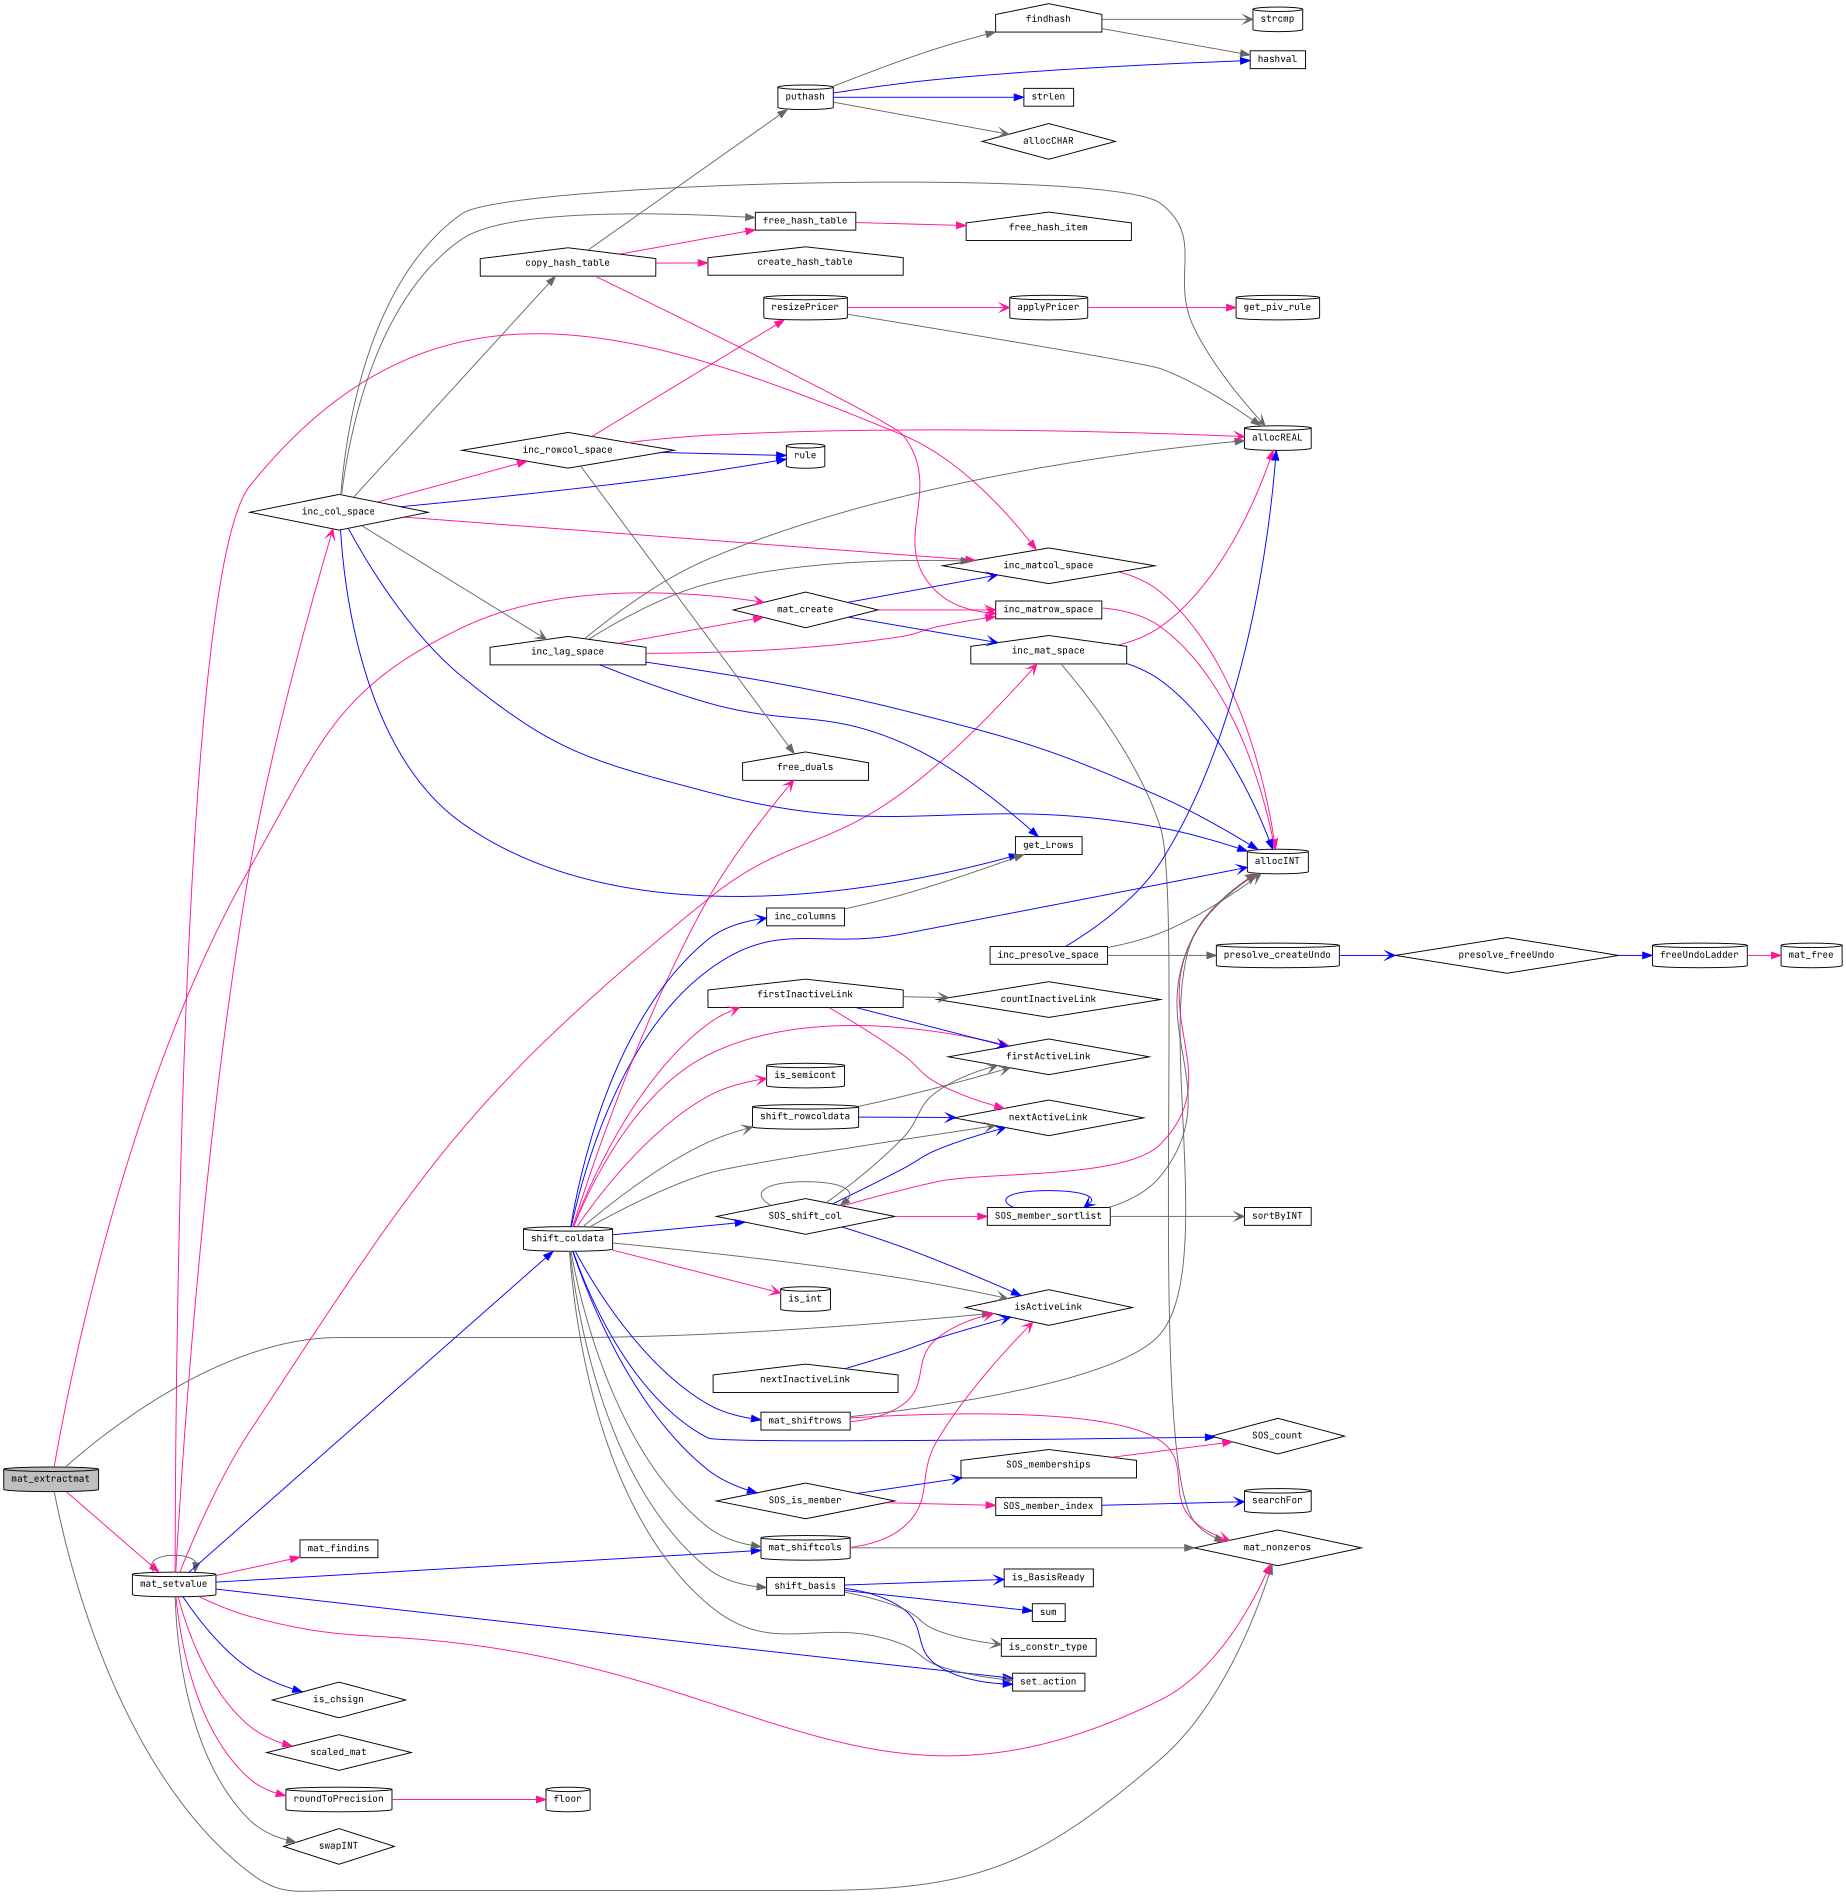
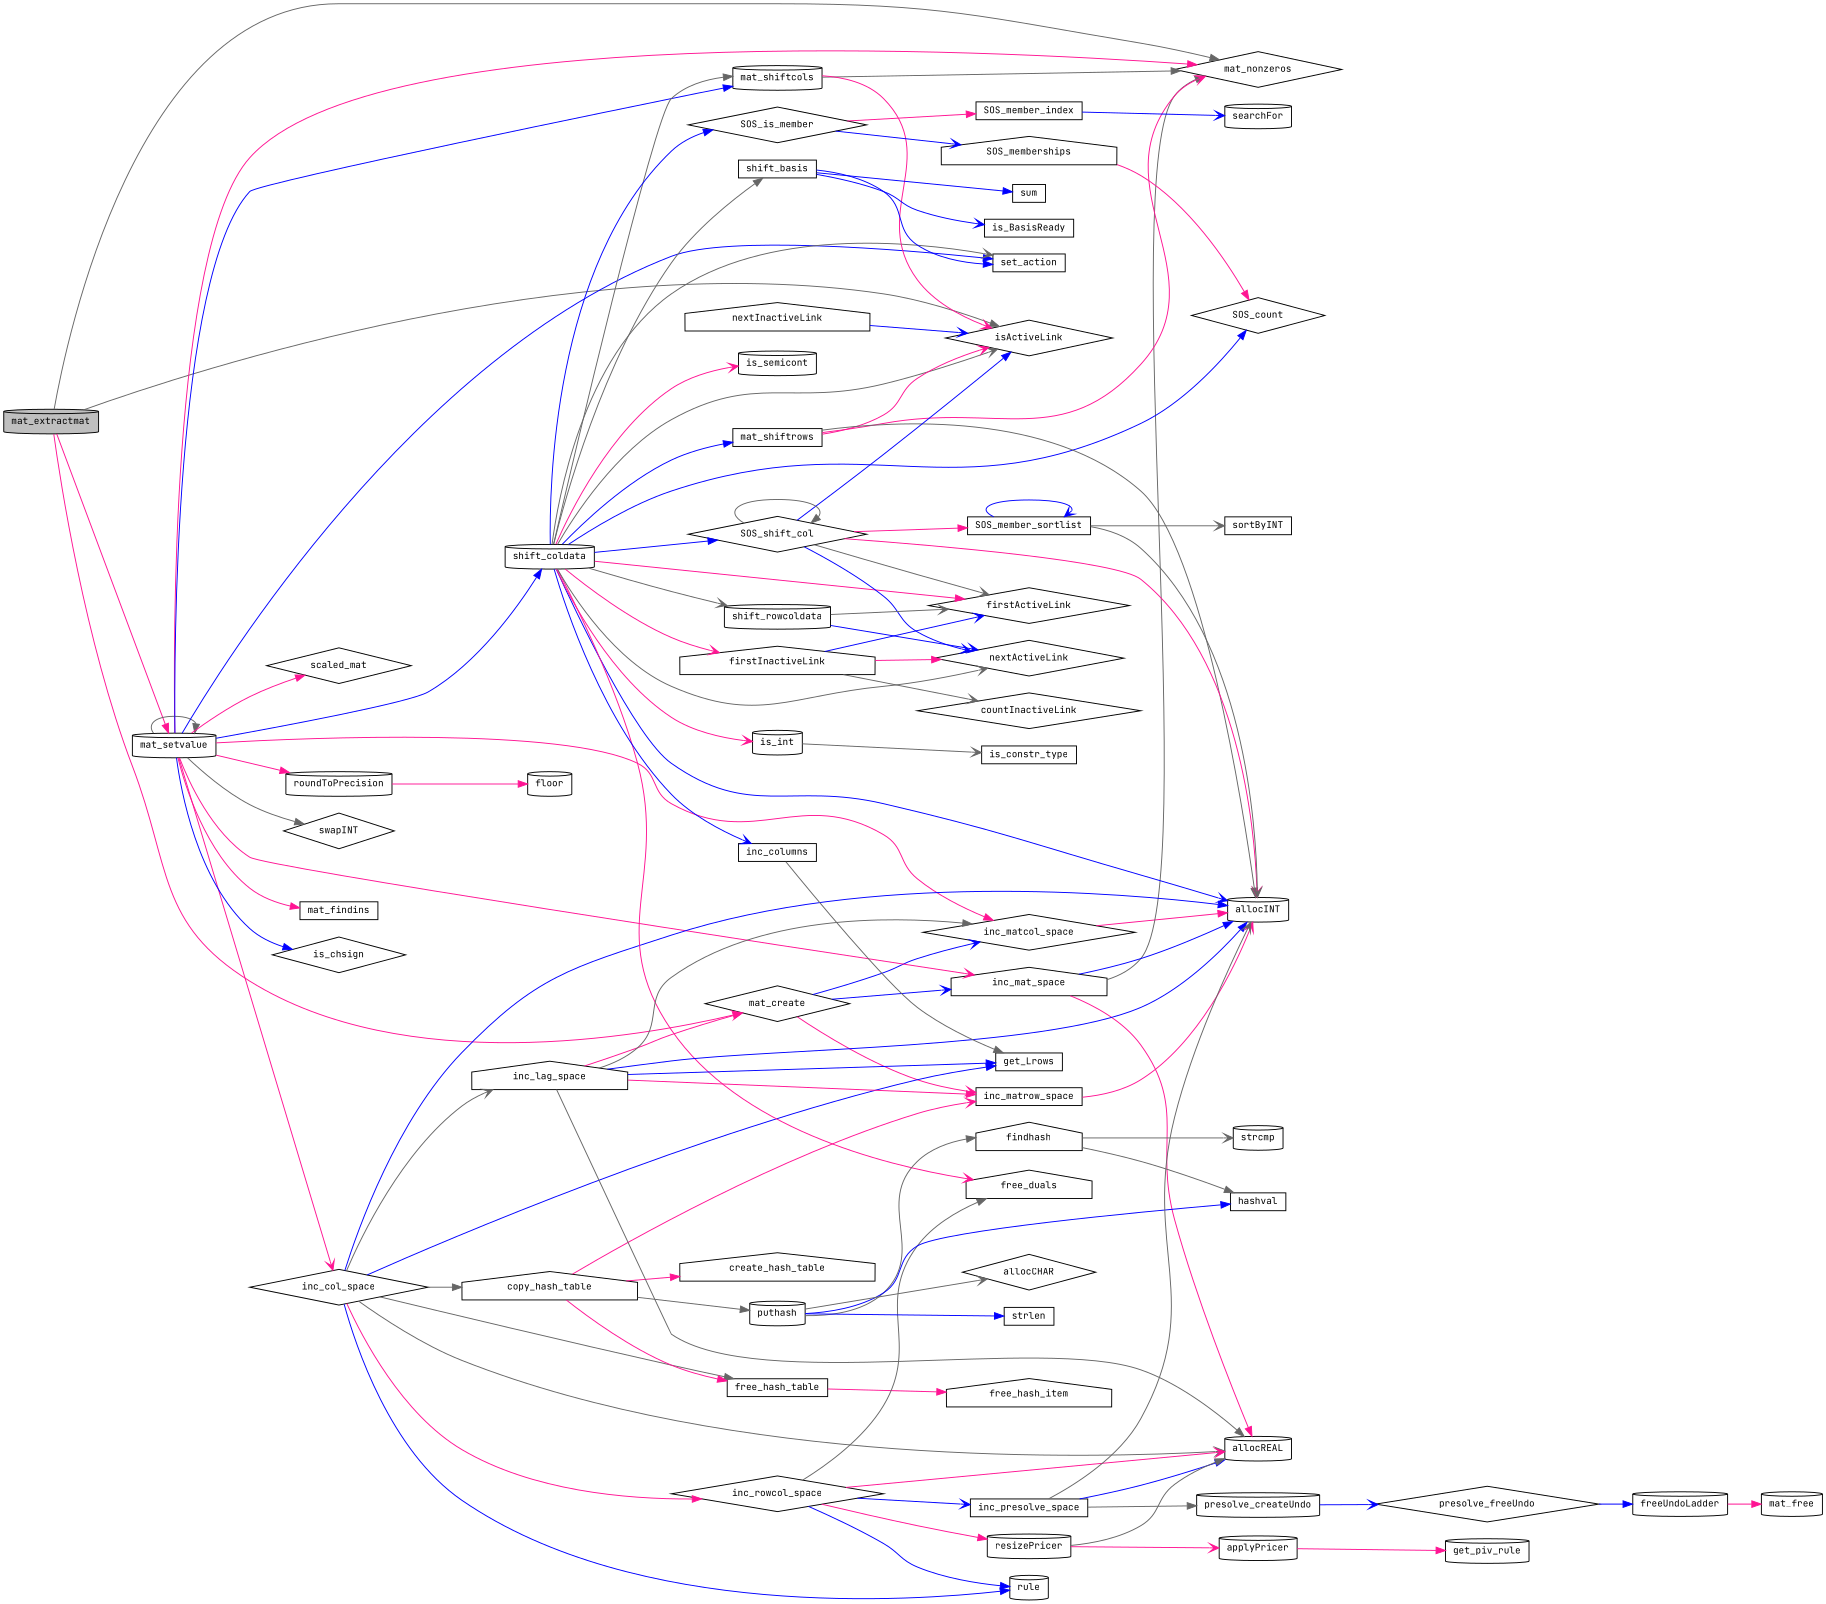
(685, 538) -> none
none -> (909, 1501)
(921, 1621) -> (887, 748)
